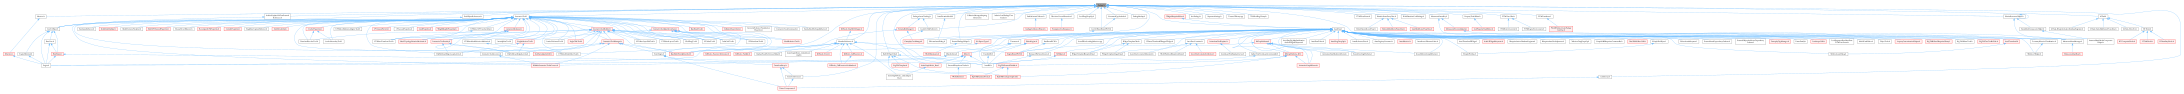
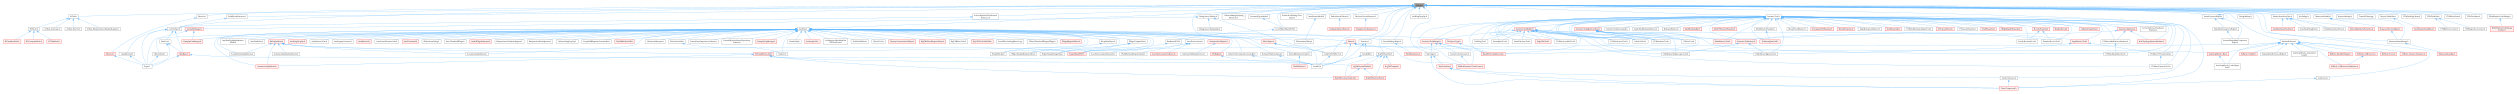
(1553, 23) -> (2501, 23)
(1232, 24) -> (976, 33)
none -> (1210, 29)
(2103, 29) -> (52, 29)
none -> (2309, 29)
(81, 34) -> (2068, 19)
(848, 37) -> (2316, 48)
(1294, 42) -> (233, 42)
(2044, 42) -> (677, 42)
(493, 48) -> (2120, 48)
(576, 48) -> (1768, 36)
(997, 49) -> (1302, 48)
(1926, 52) -> none
(2034, 54) -> (782, 54)
